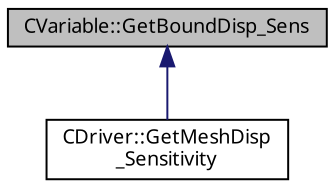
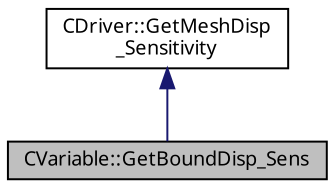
(167, 93) -> (167, 115)
